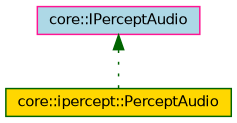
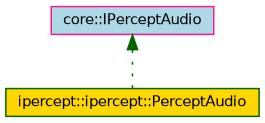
(119, 102) -> (132, 102)
